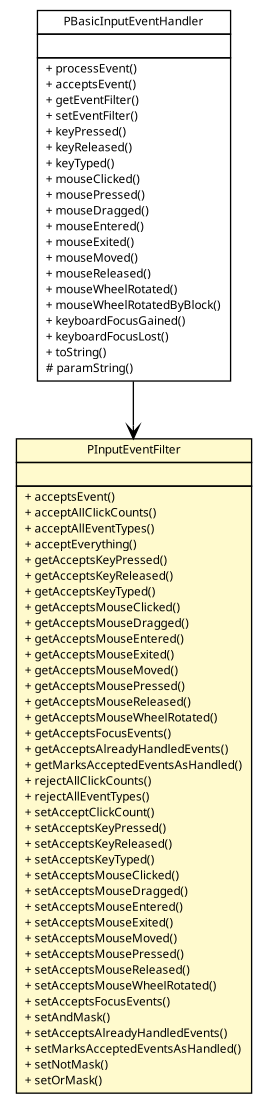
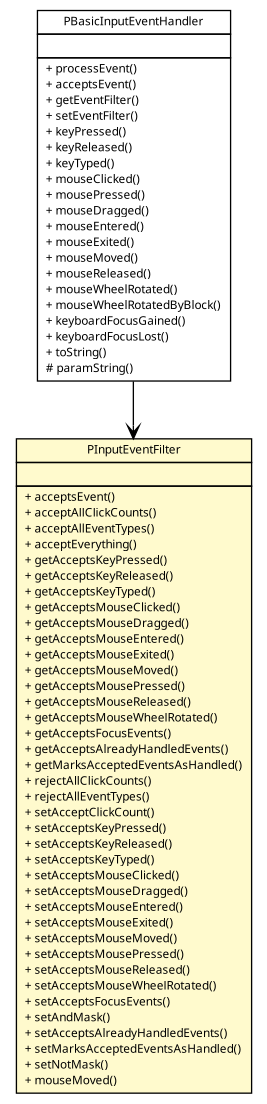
(64, 1081) -> (72, 1081)
